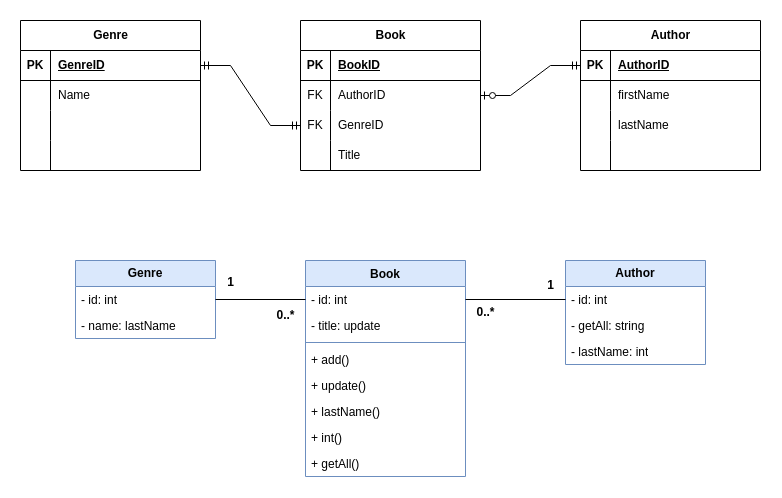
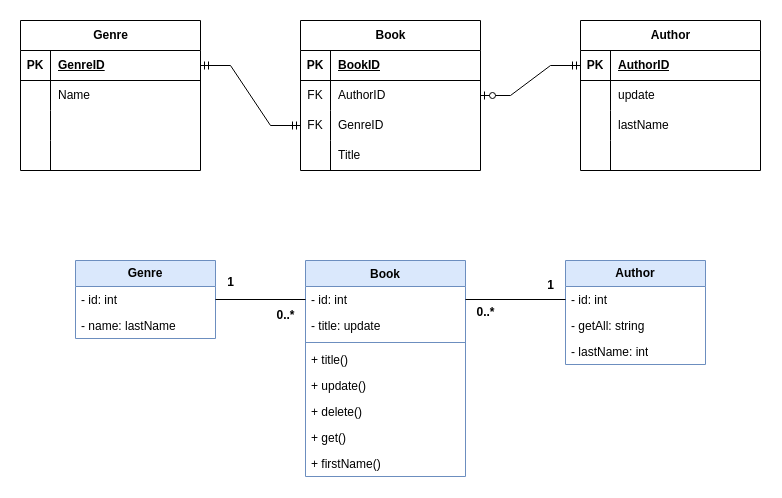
(647, 96) -> (639, 96)
(333, 361) -> (337, 361)
(349, 413) -> (342, 413)
(332, 439) -> (333, 439)
(340, 465) -> (352, 465)
